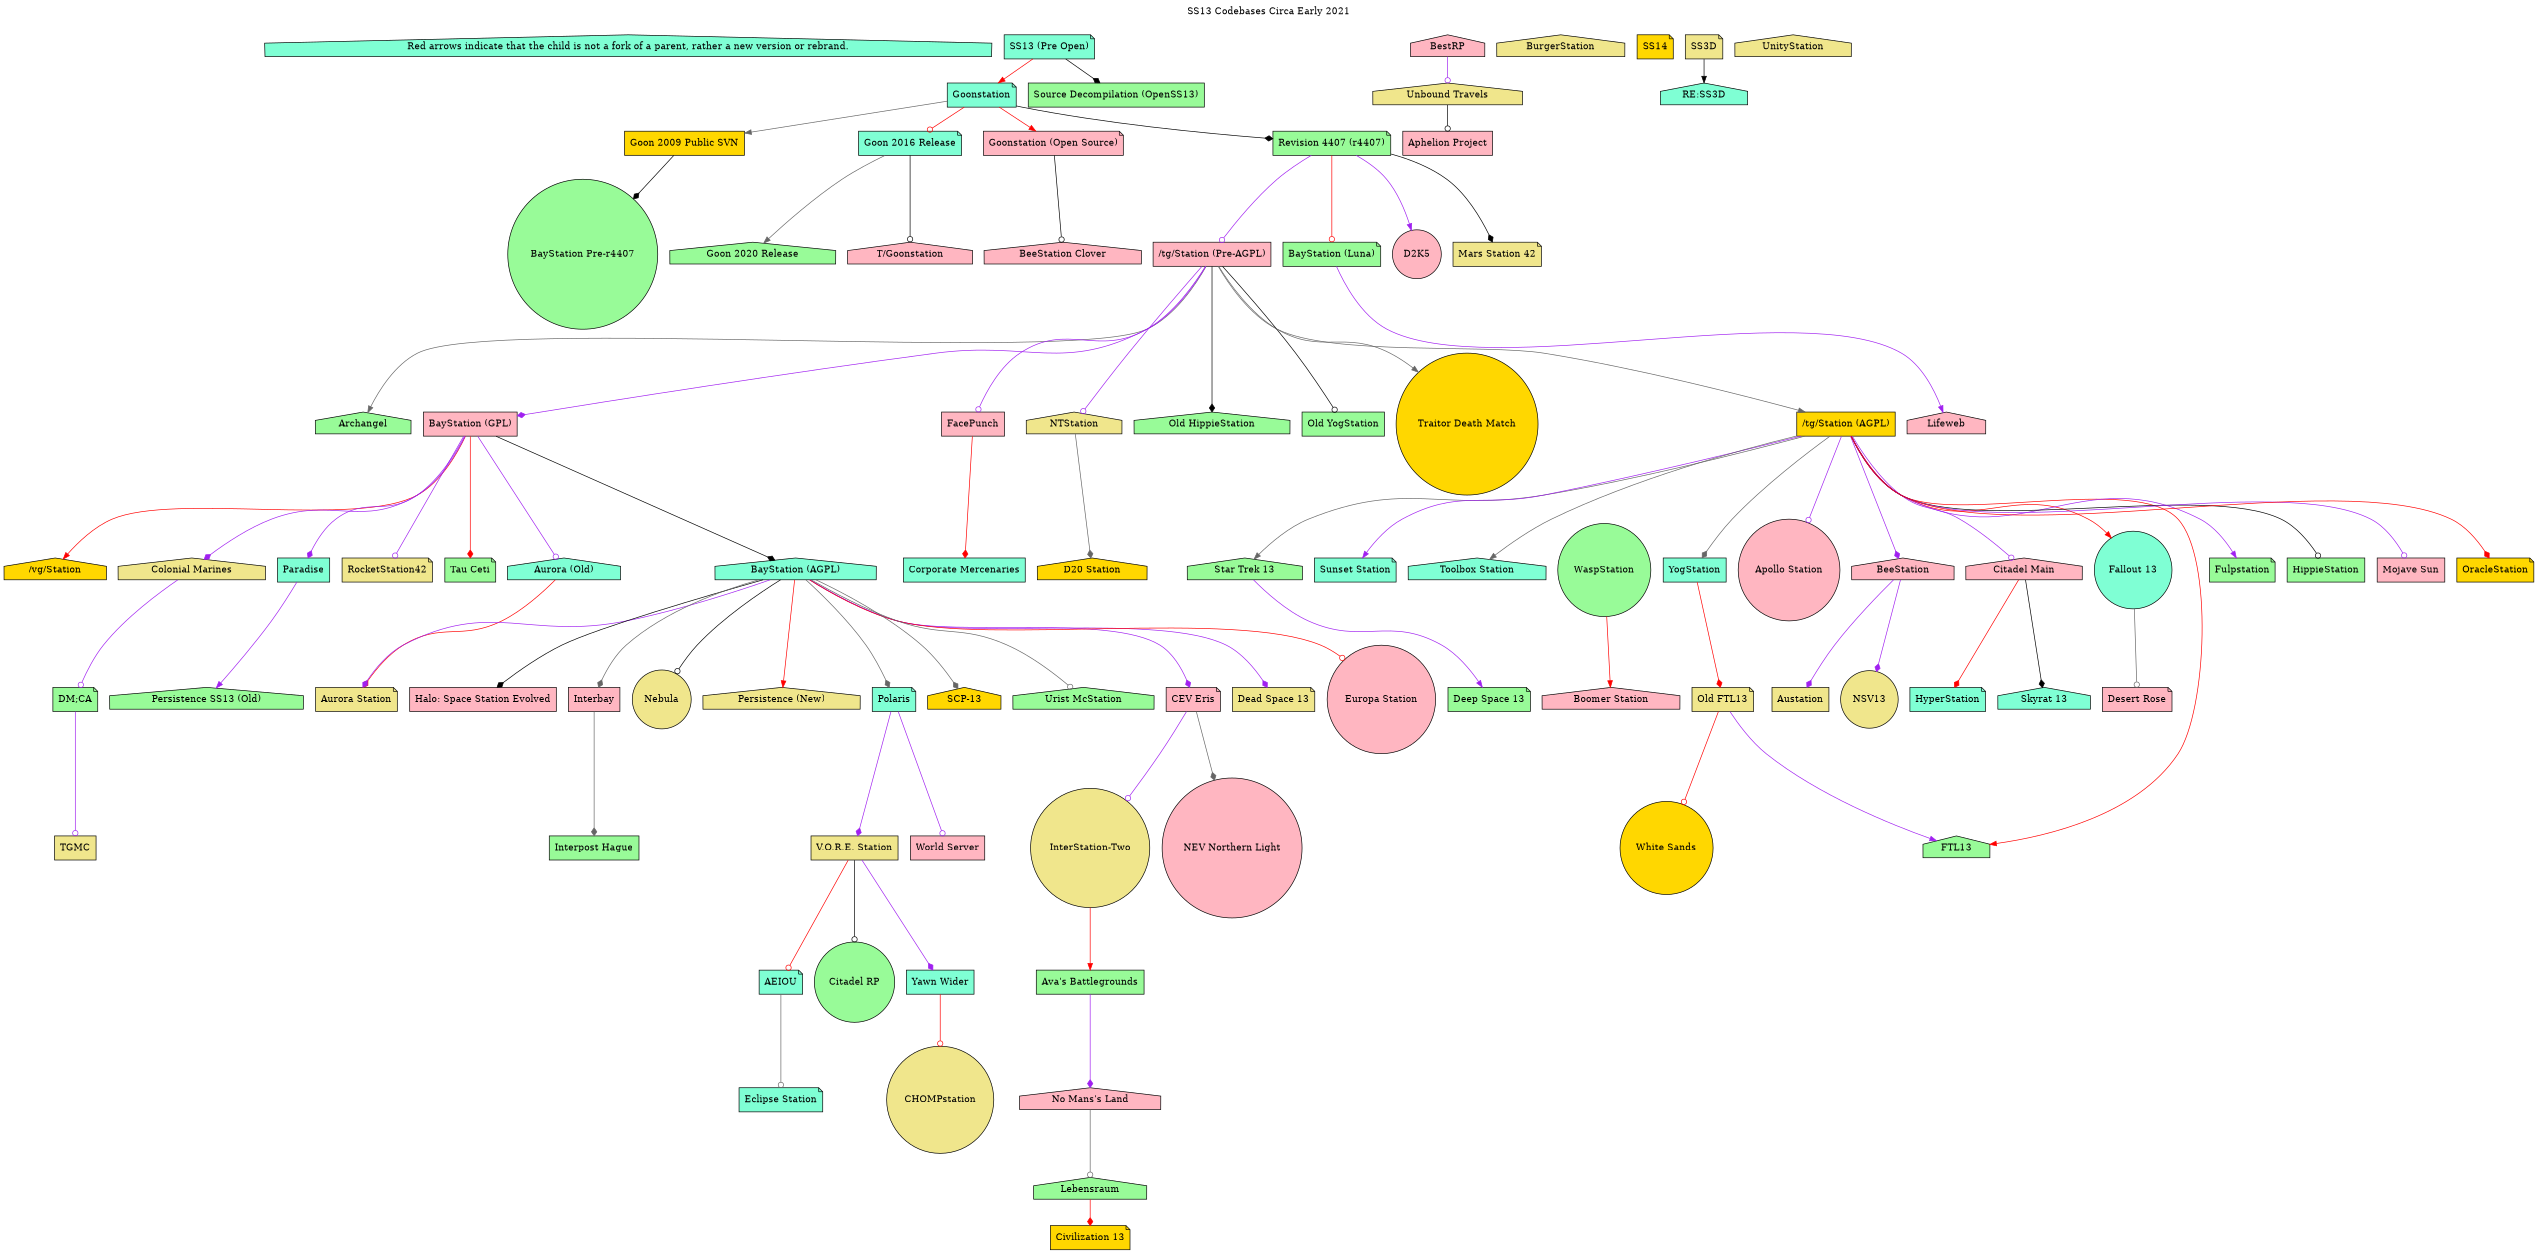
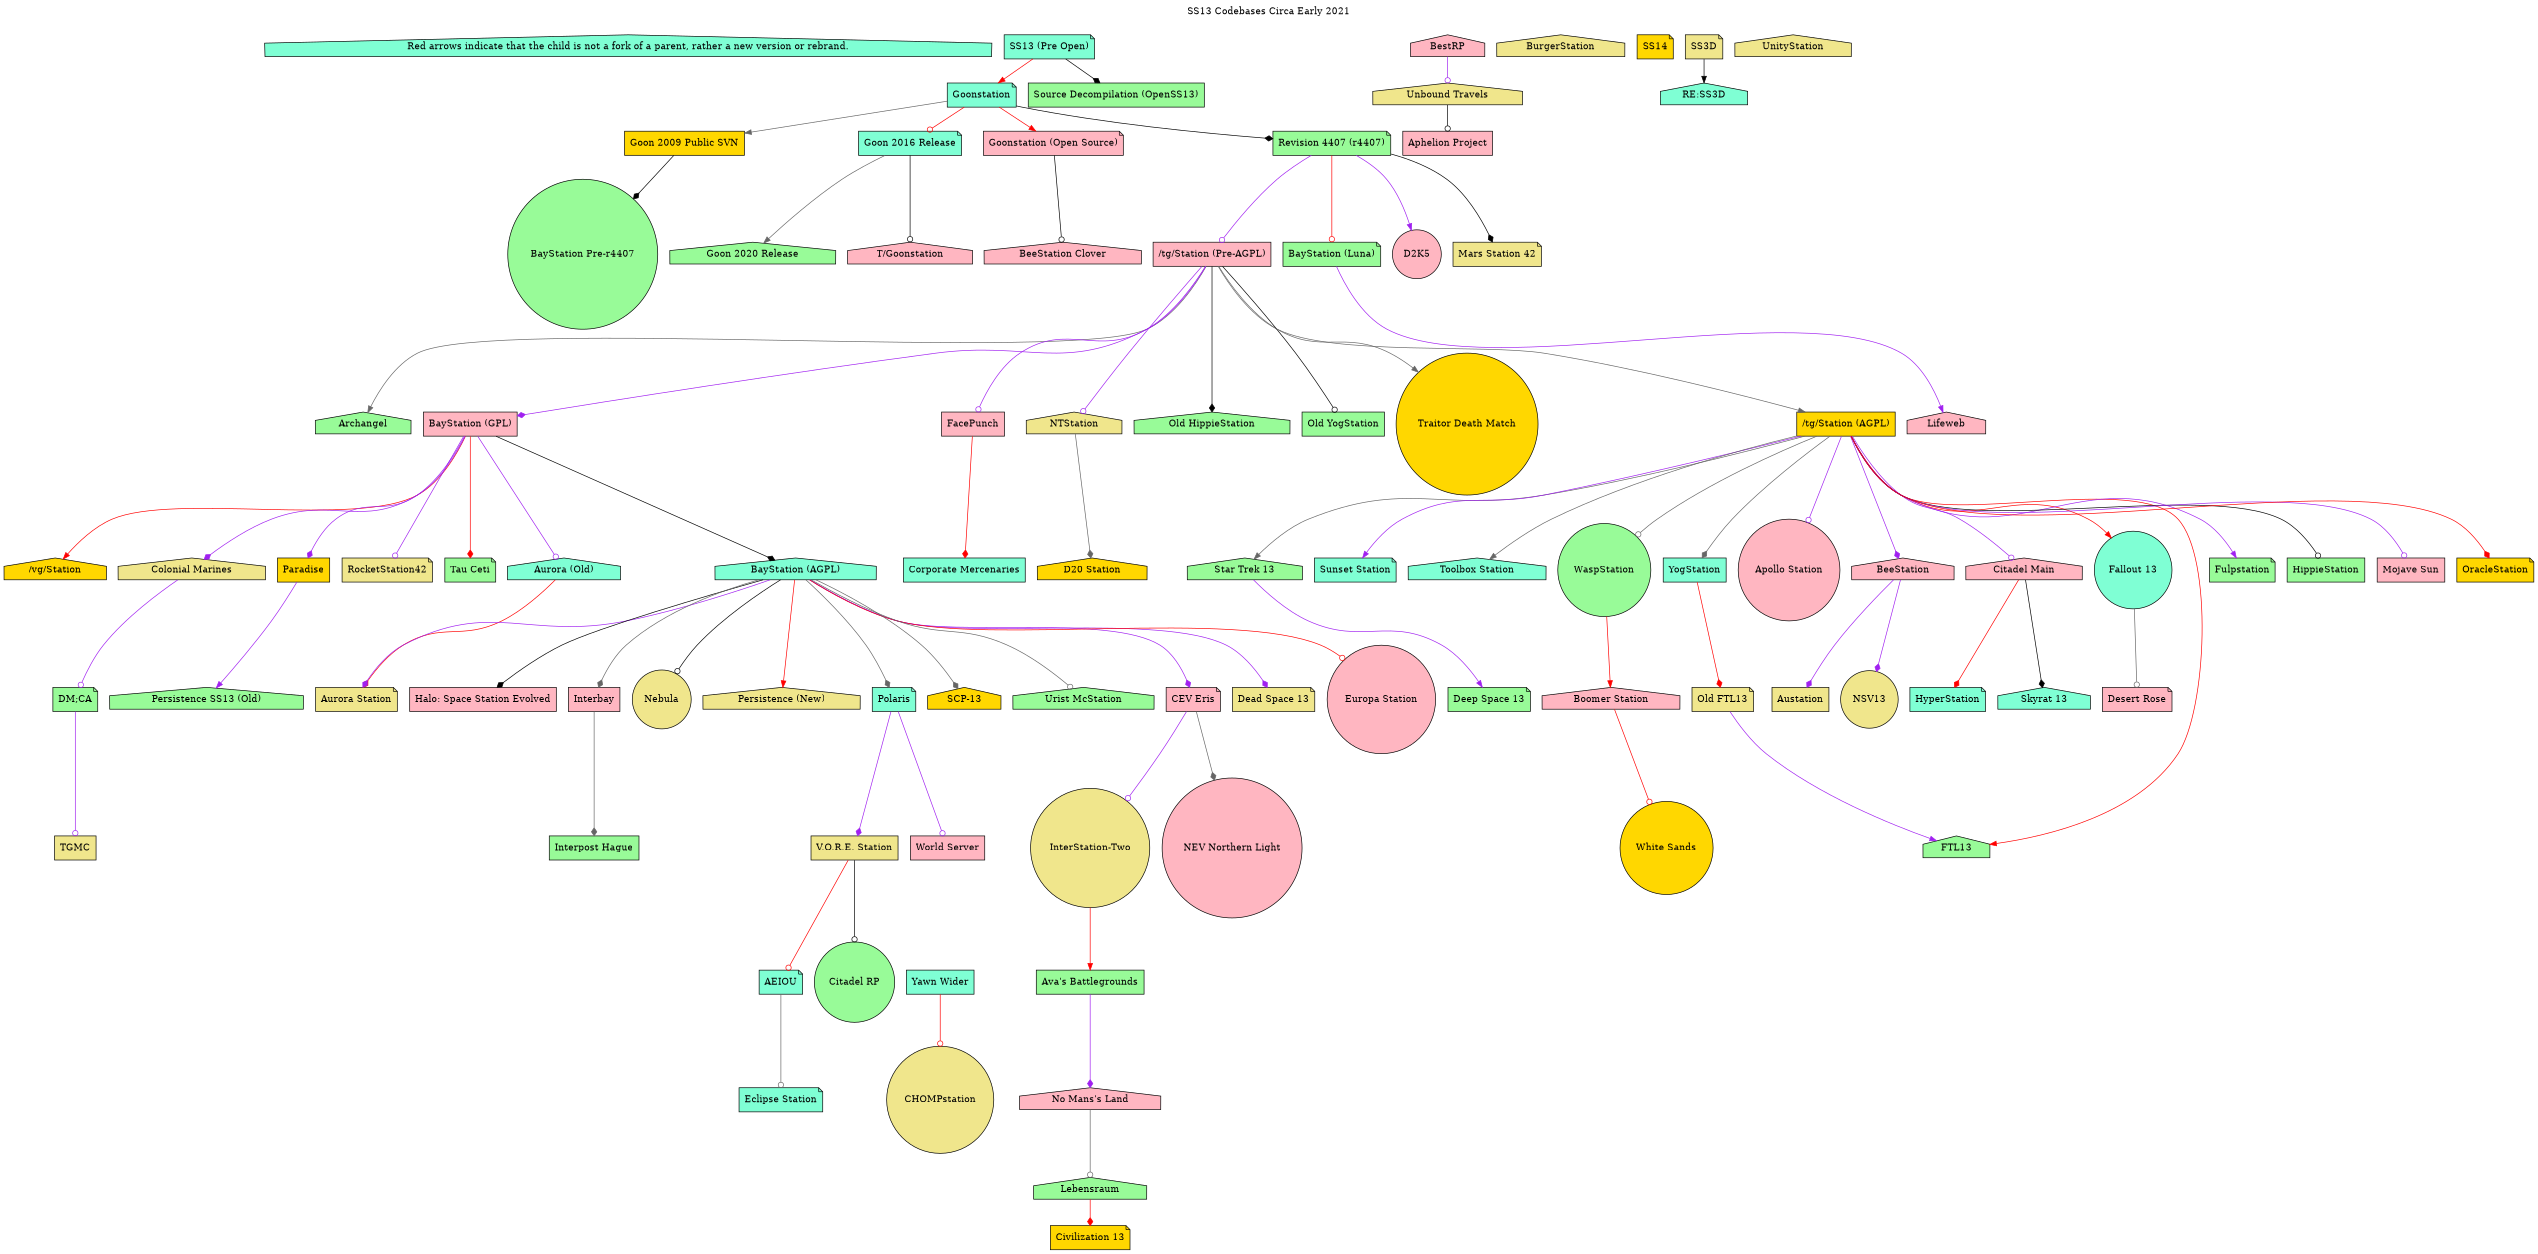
none -> (1725, 478)
(304, 570) -> (304, 570)
(1702, 755) -> (1631, 754)
(895, 912) -> none
